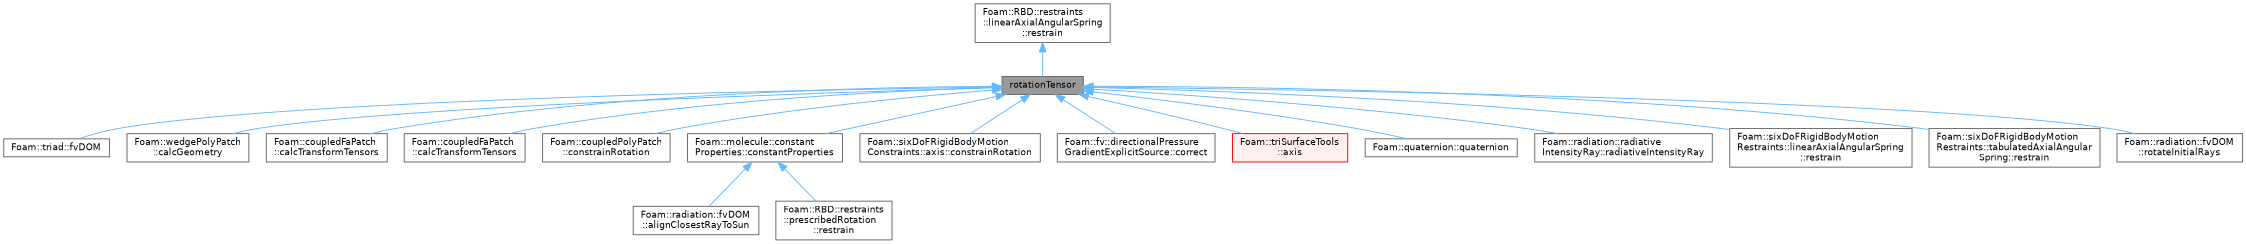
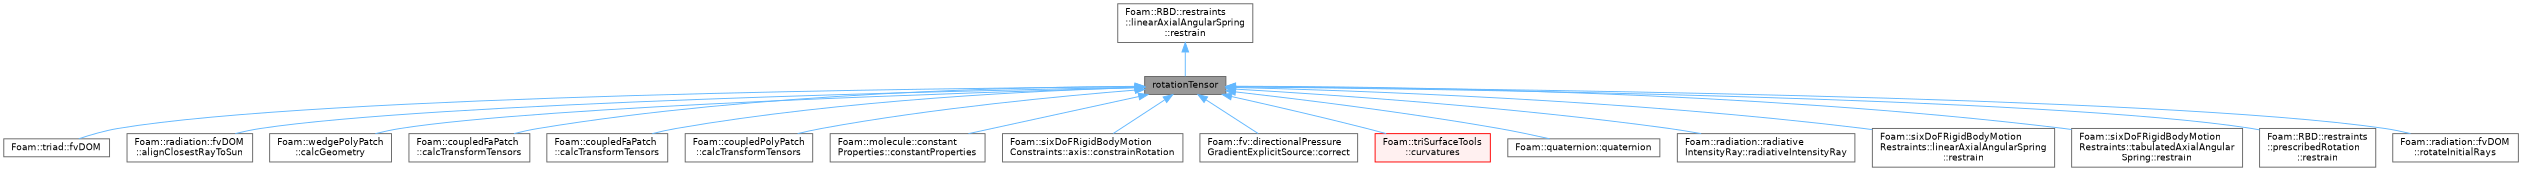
(606, 148) -> (749, 148)
(1290, 148) -> (1433, 148)
(800, 185) -> (1748, 97)
(727, 188) -> (639, 102)
